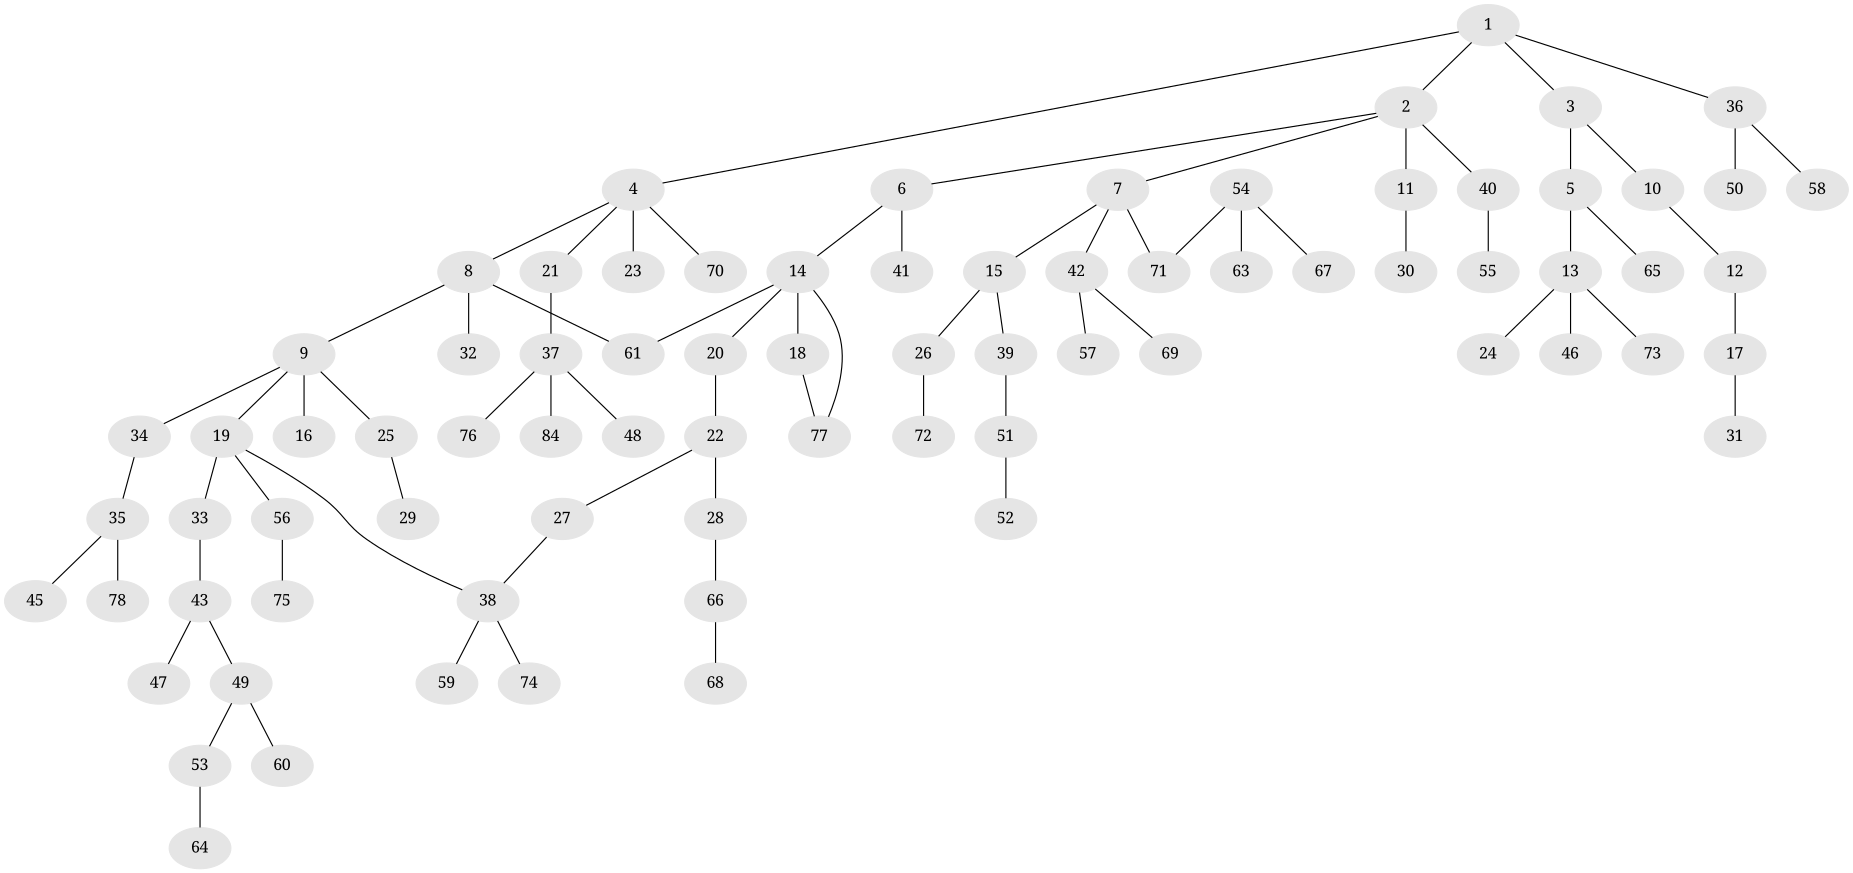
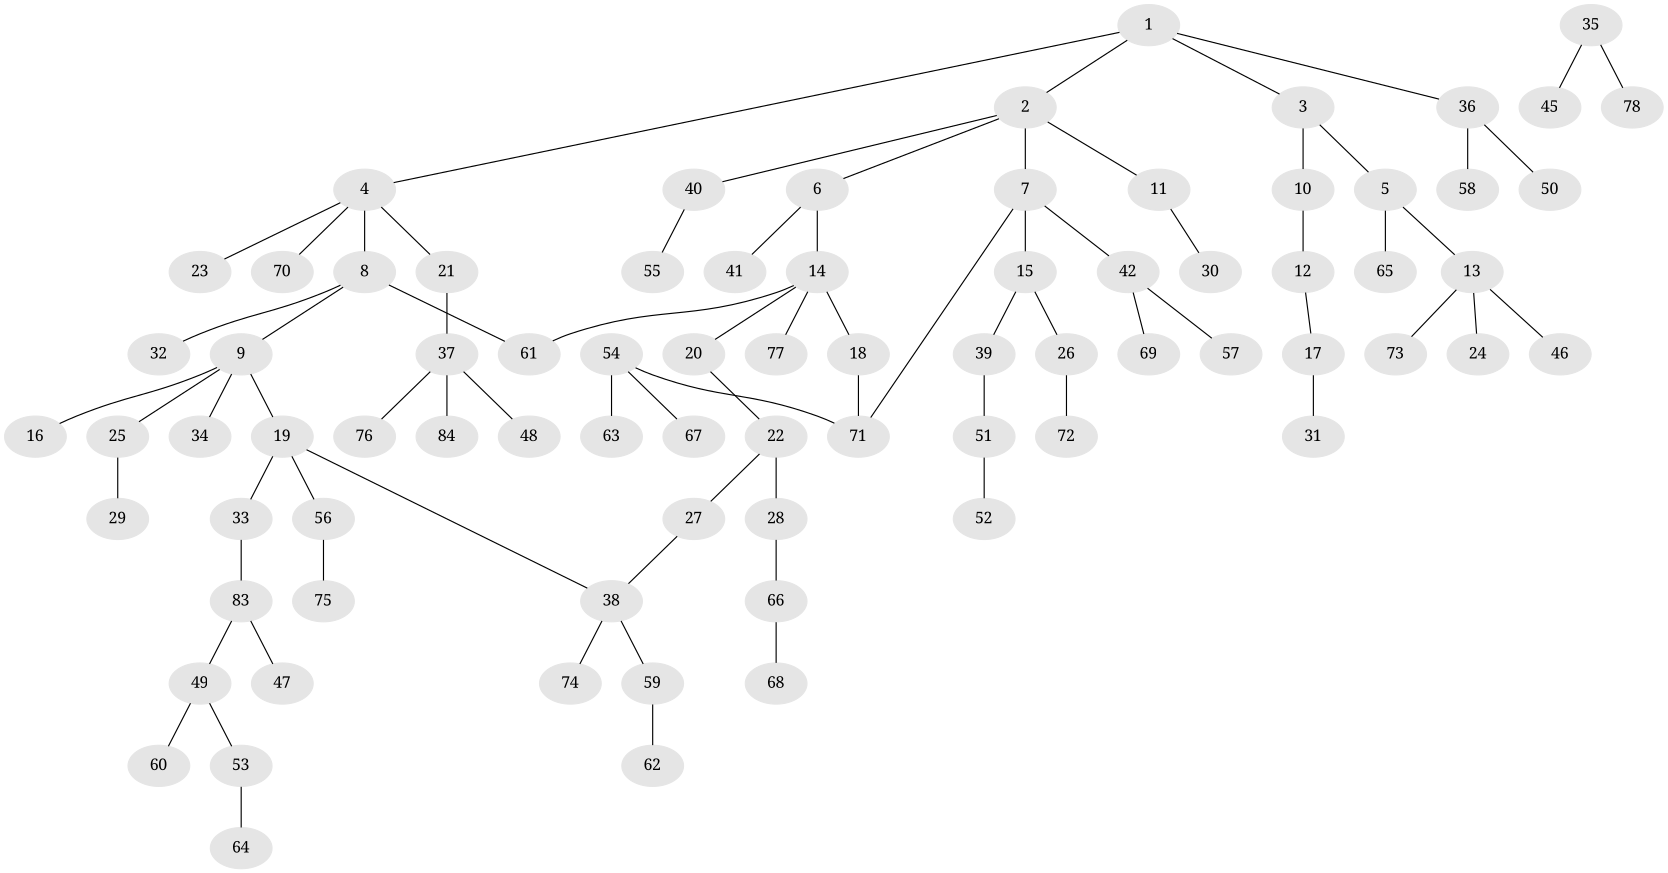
(809, 396) -> (858, 396)
(129, 478) -> none
(200, 601) -> (241, 601)
none -> (653, 766)
